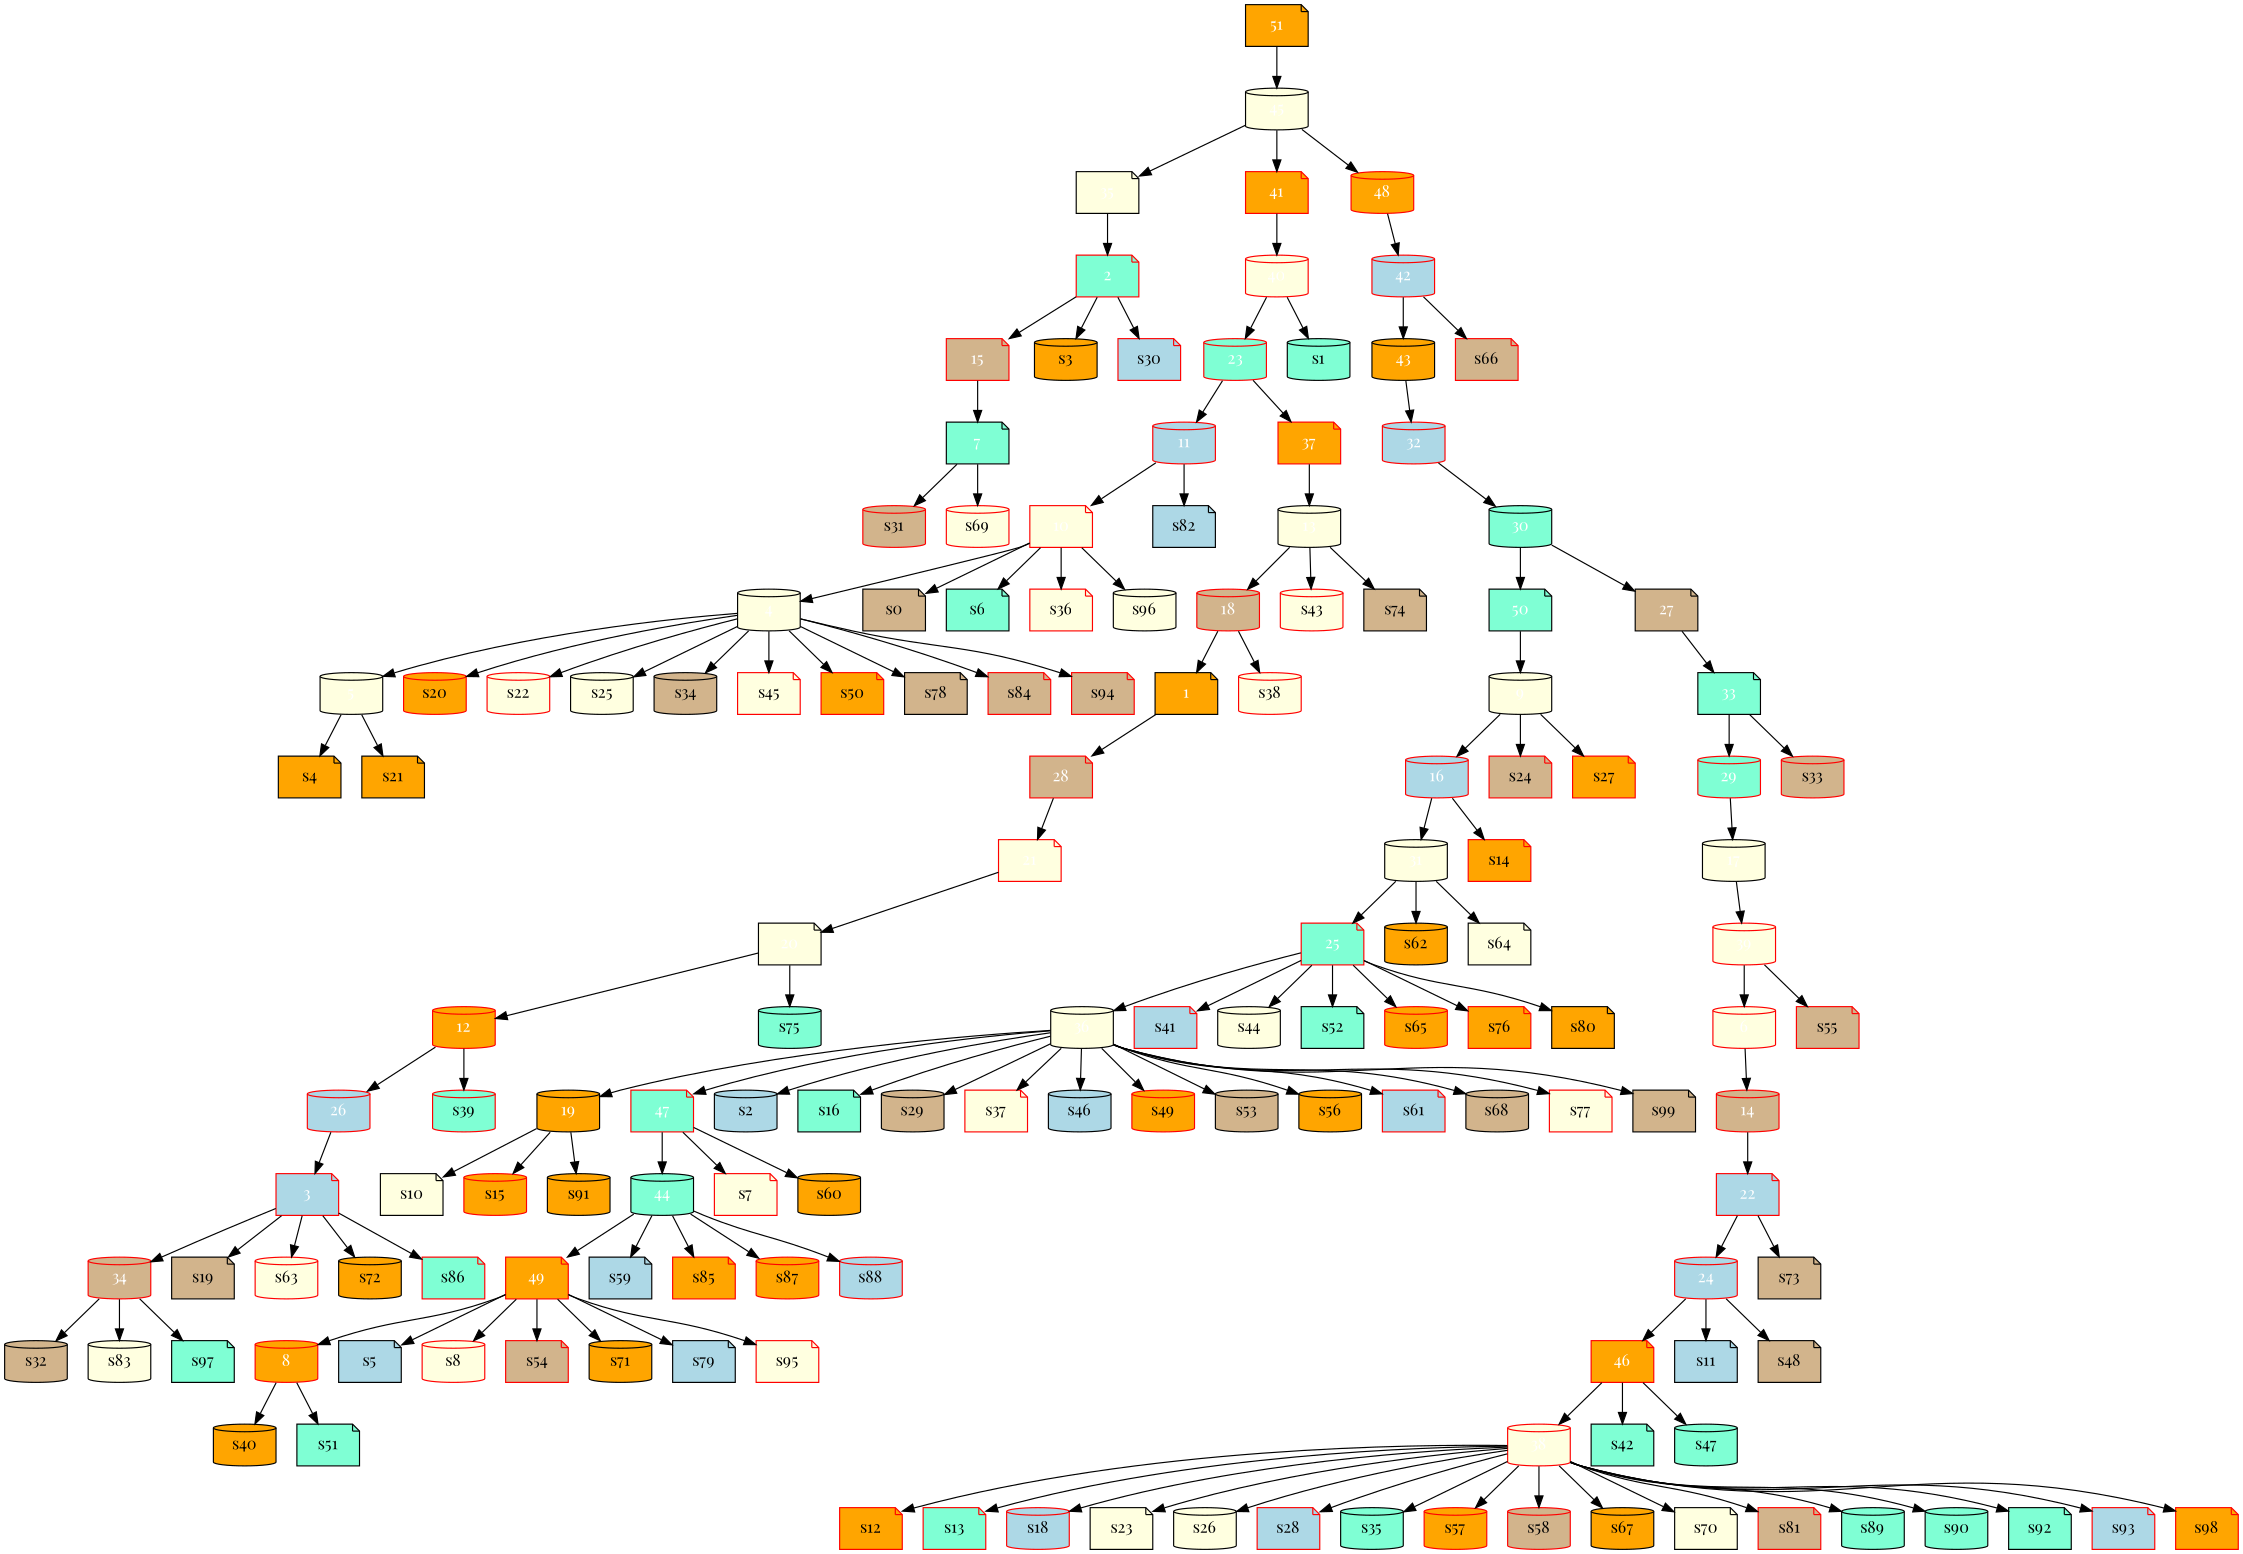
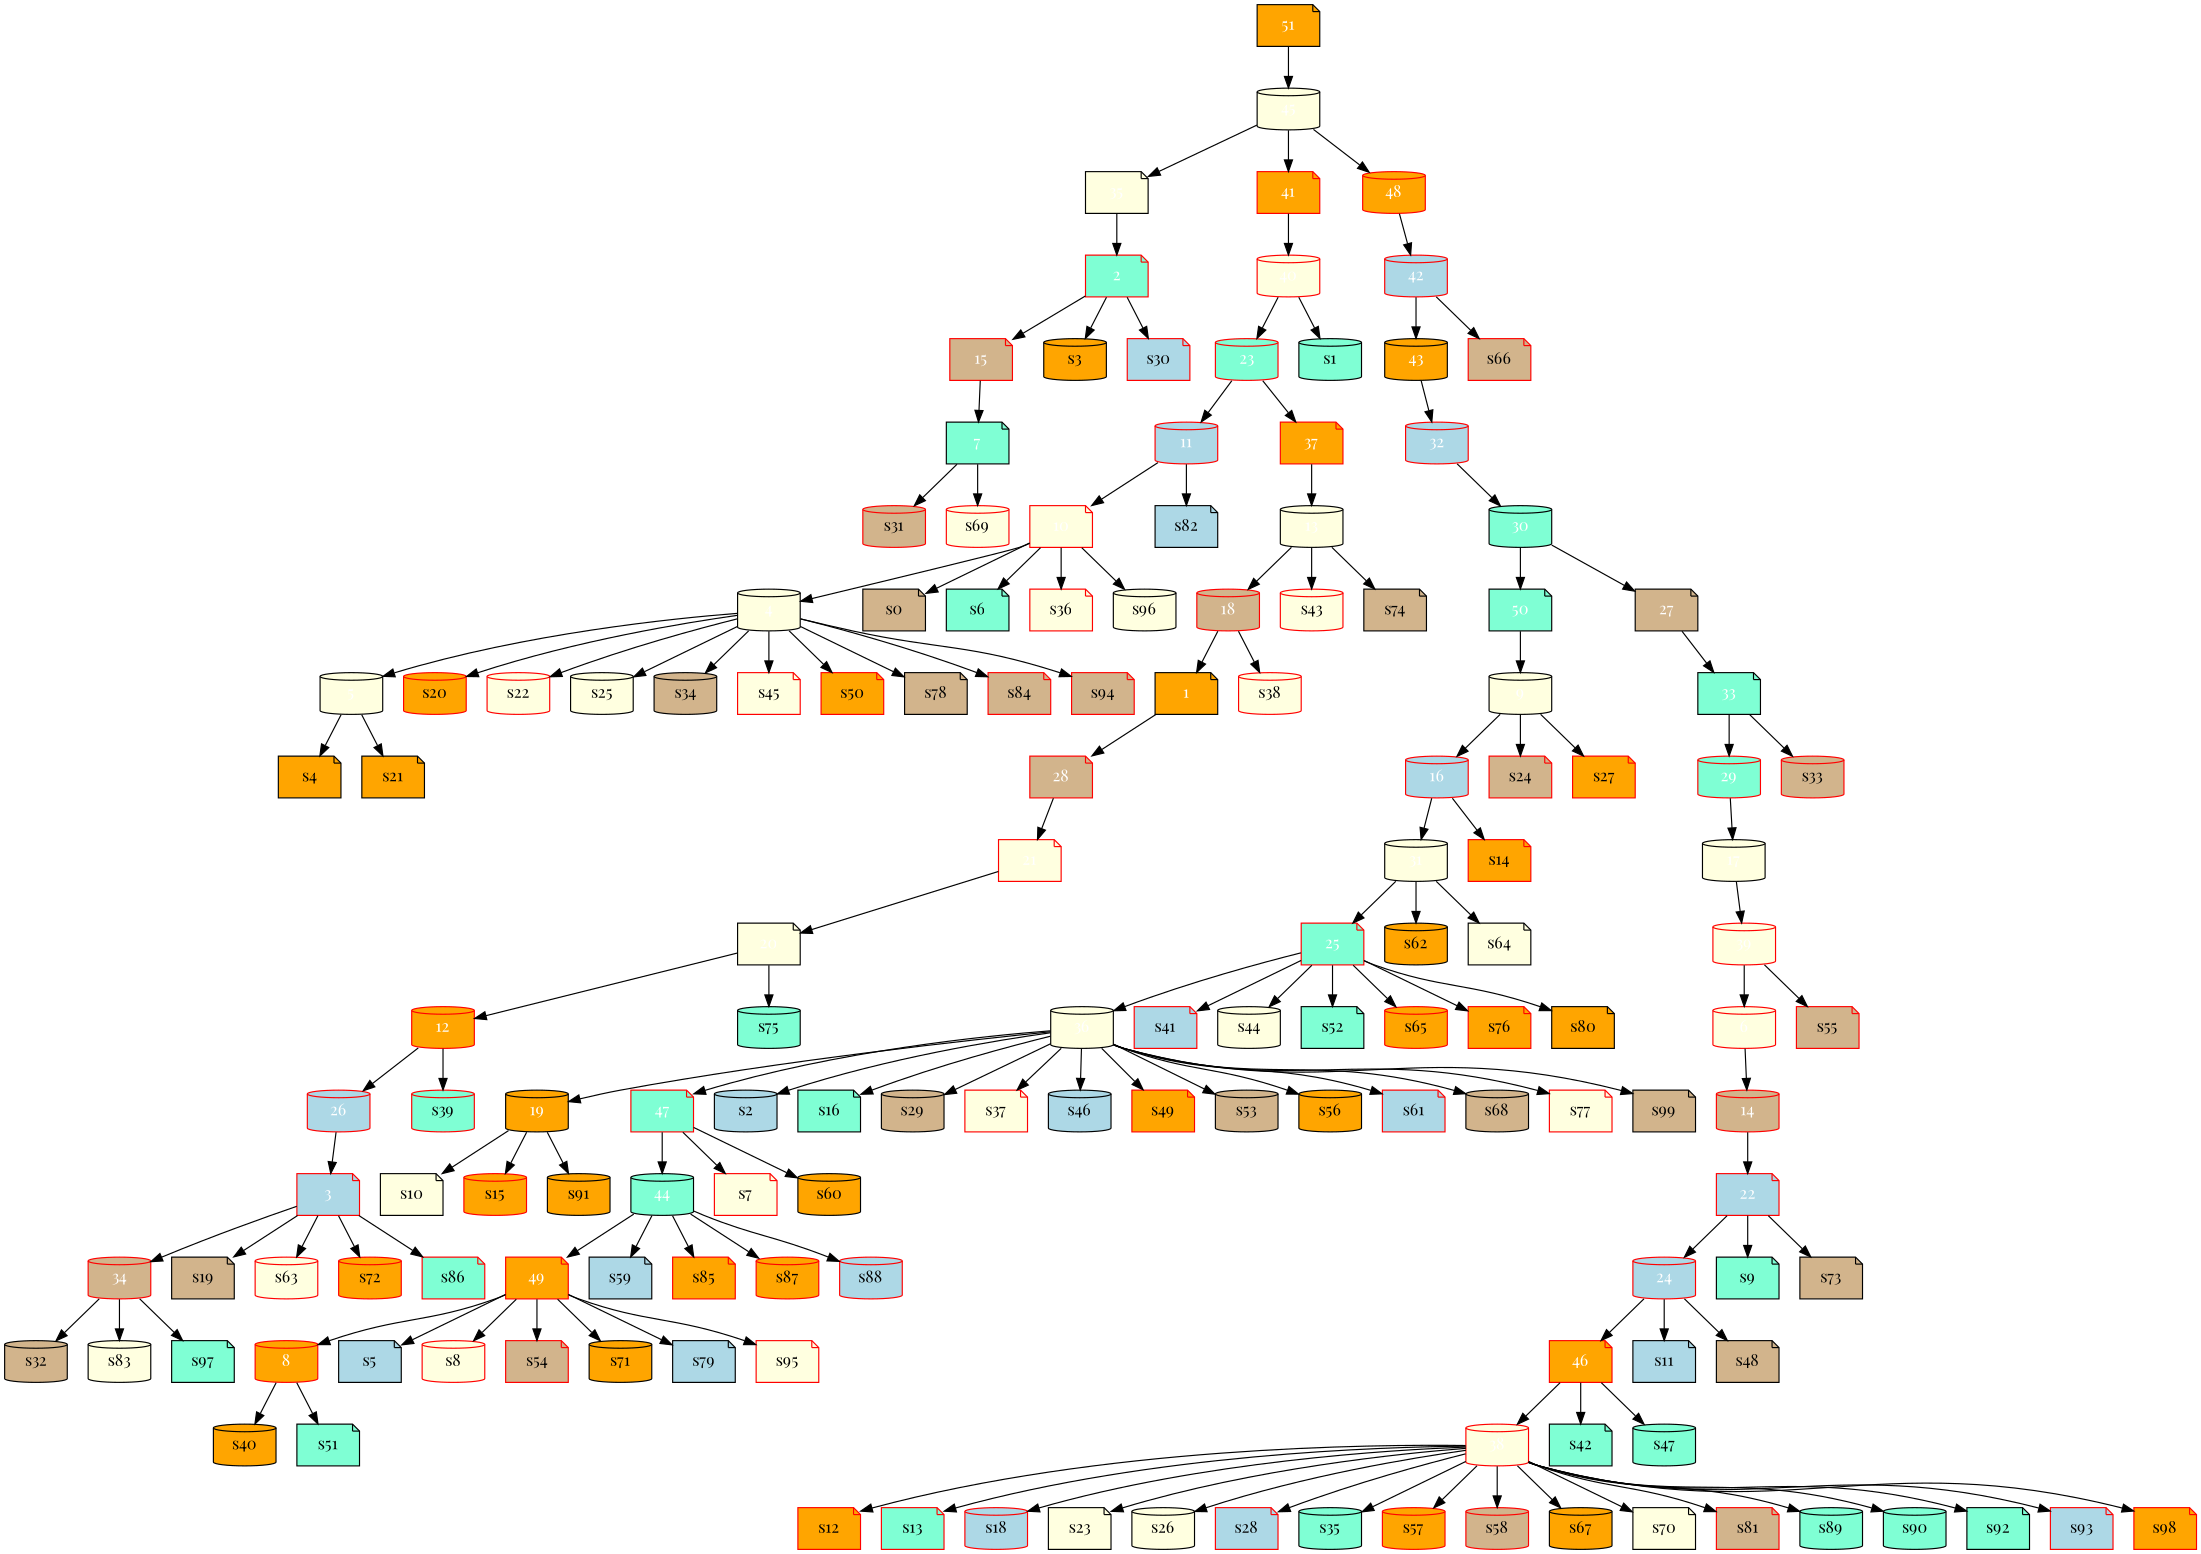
(1163, 1111) -> (1163, 1111)
(370, 1278) -> (370, 1278)
none -> (1748, 1278)
